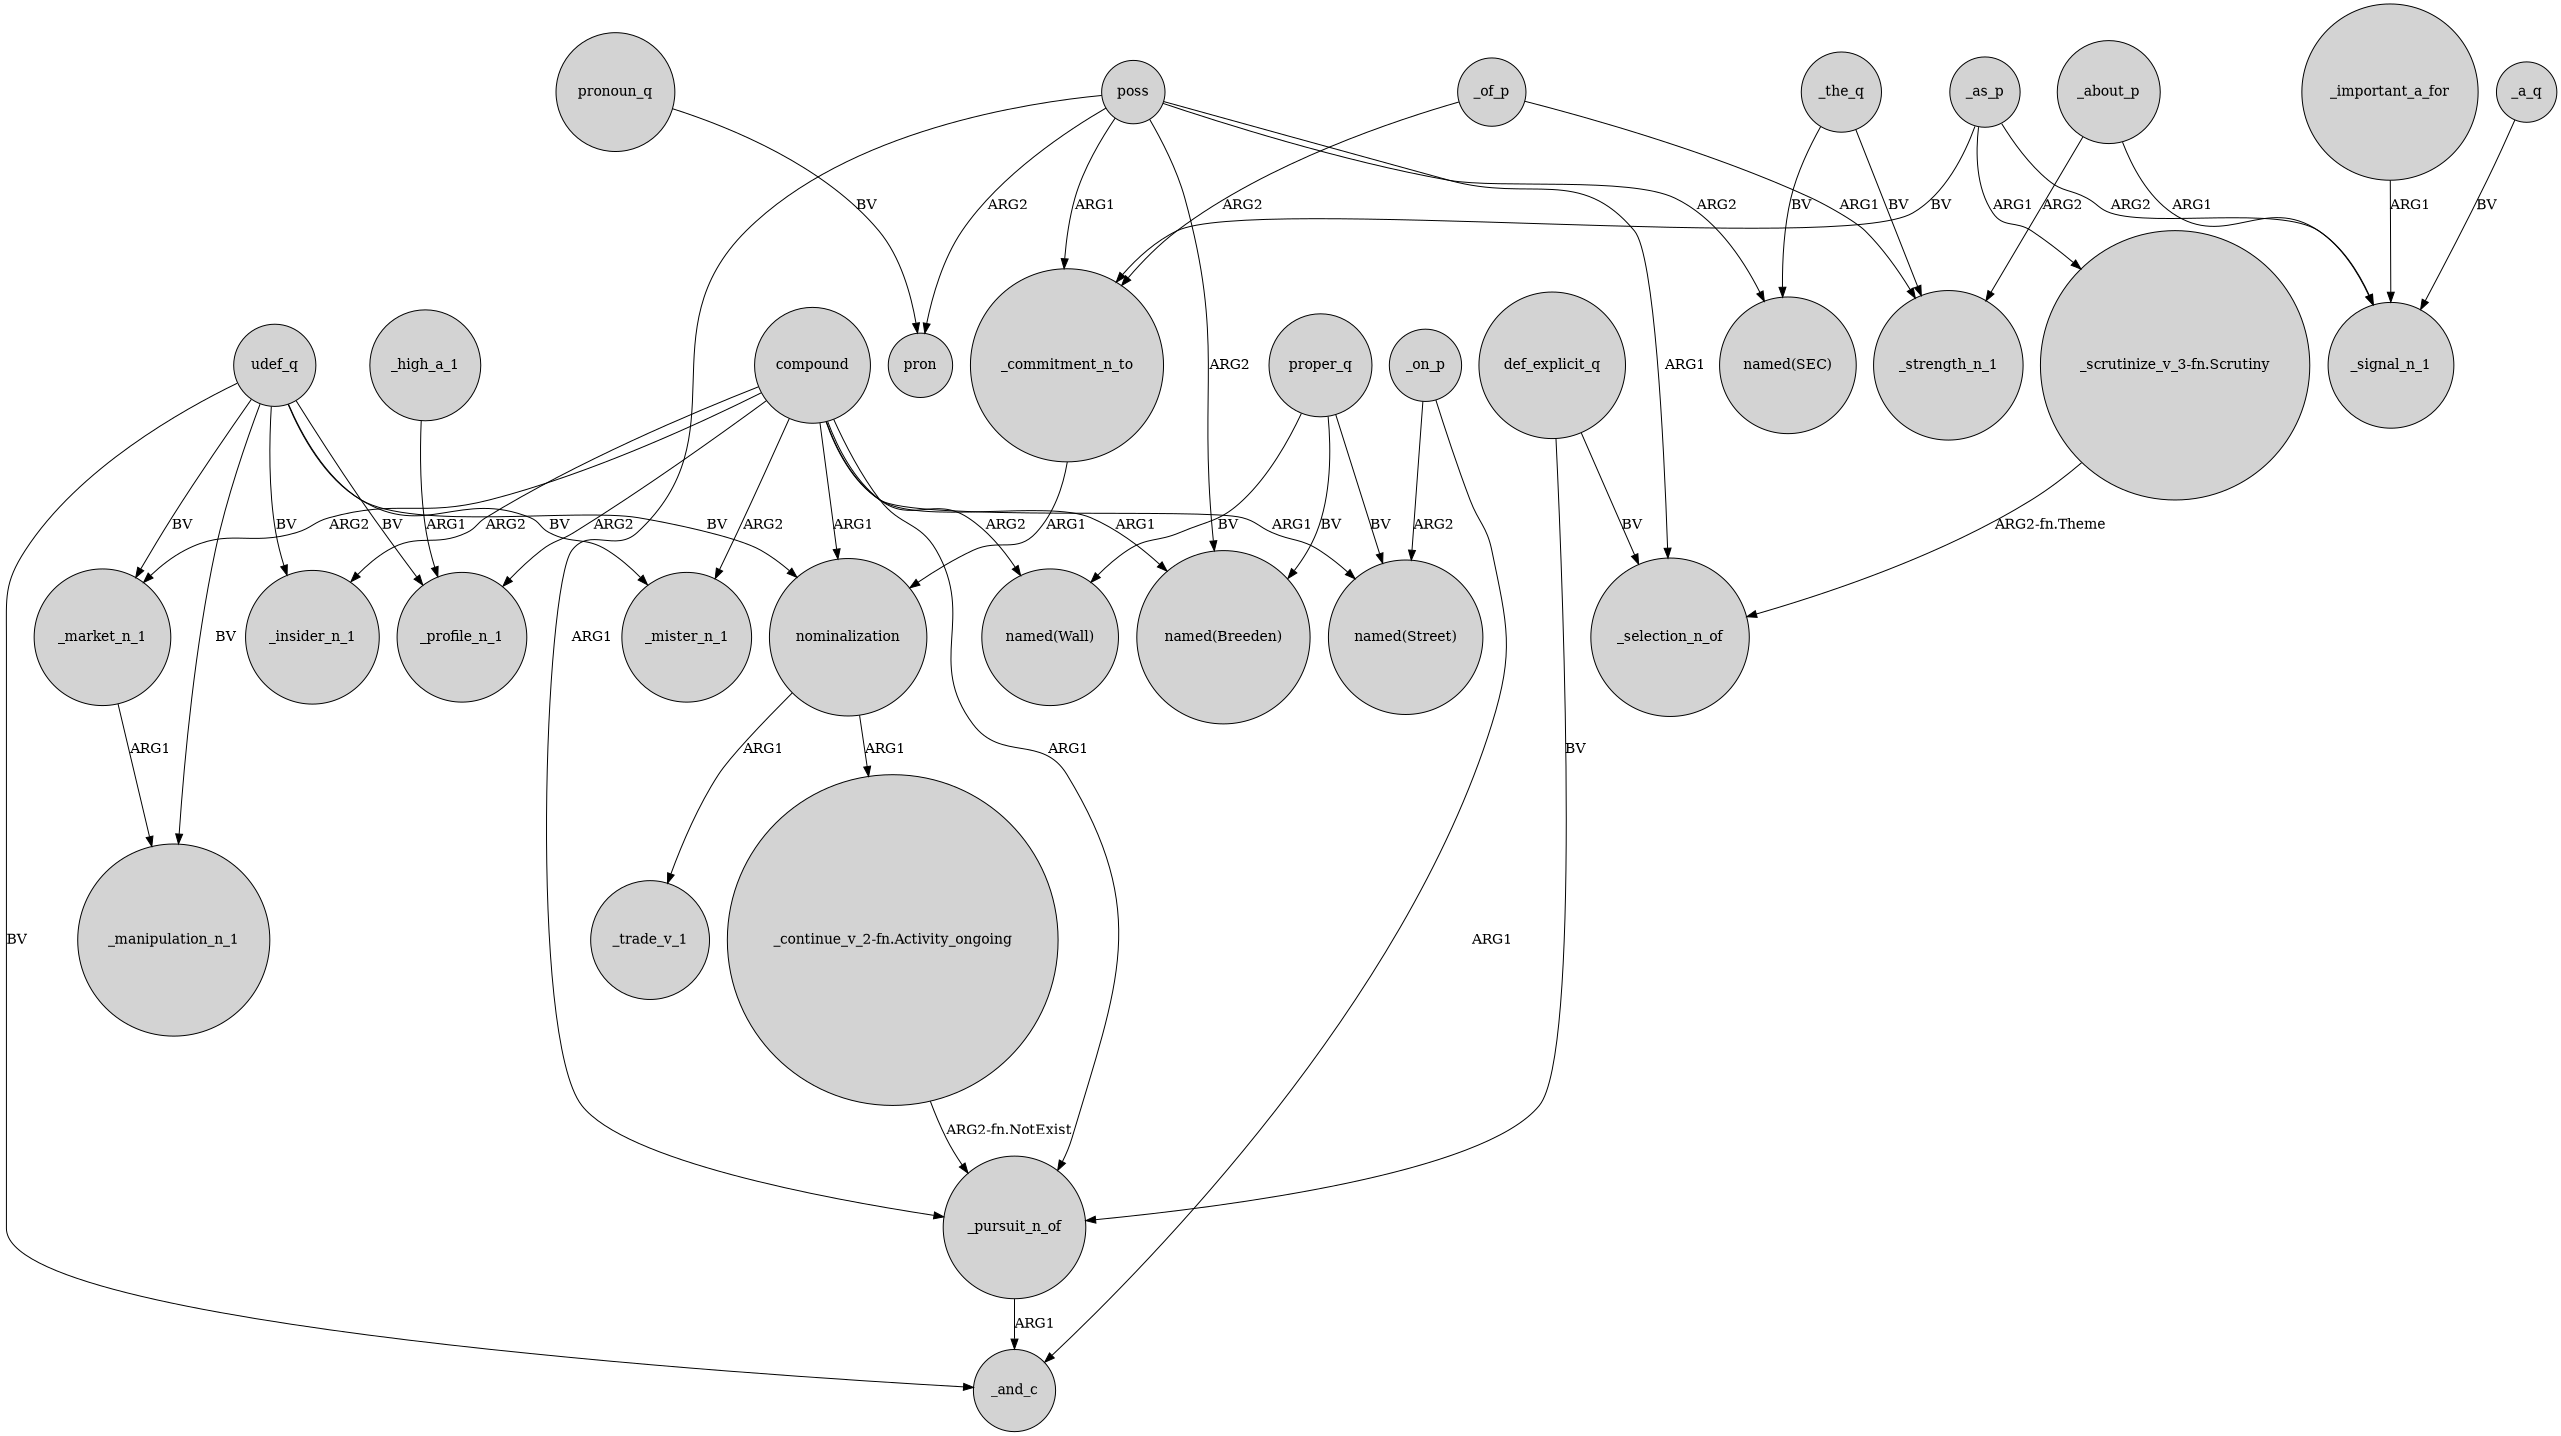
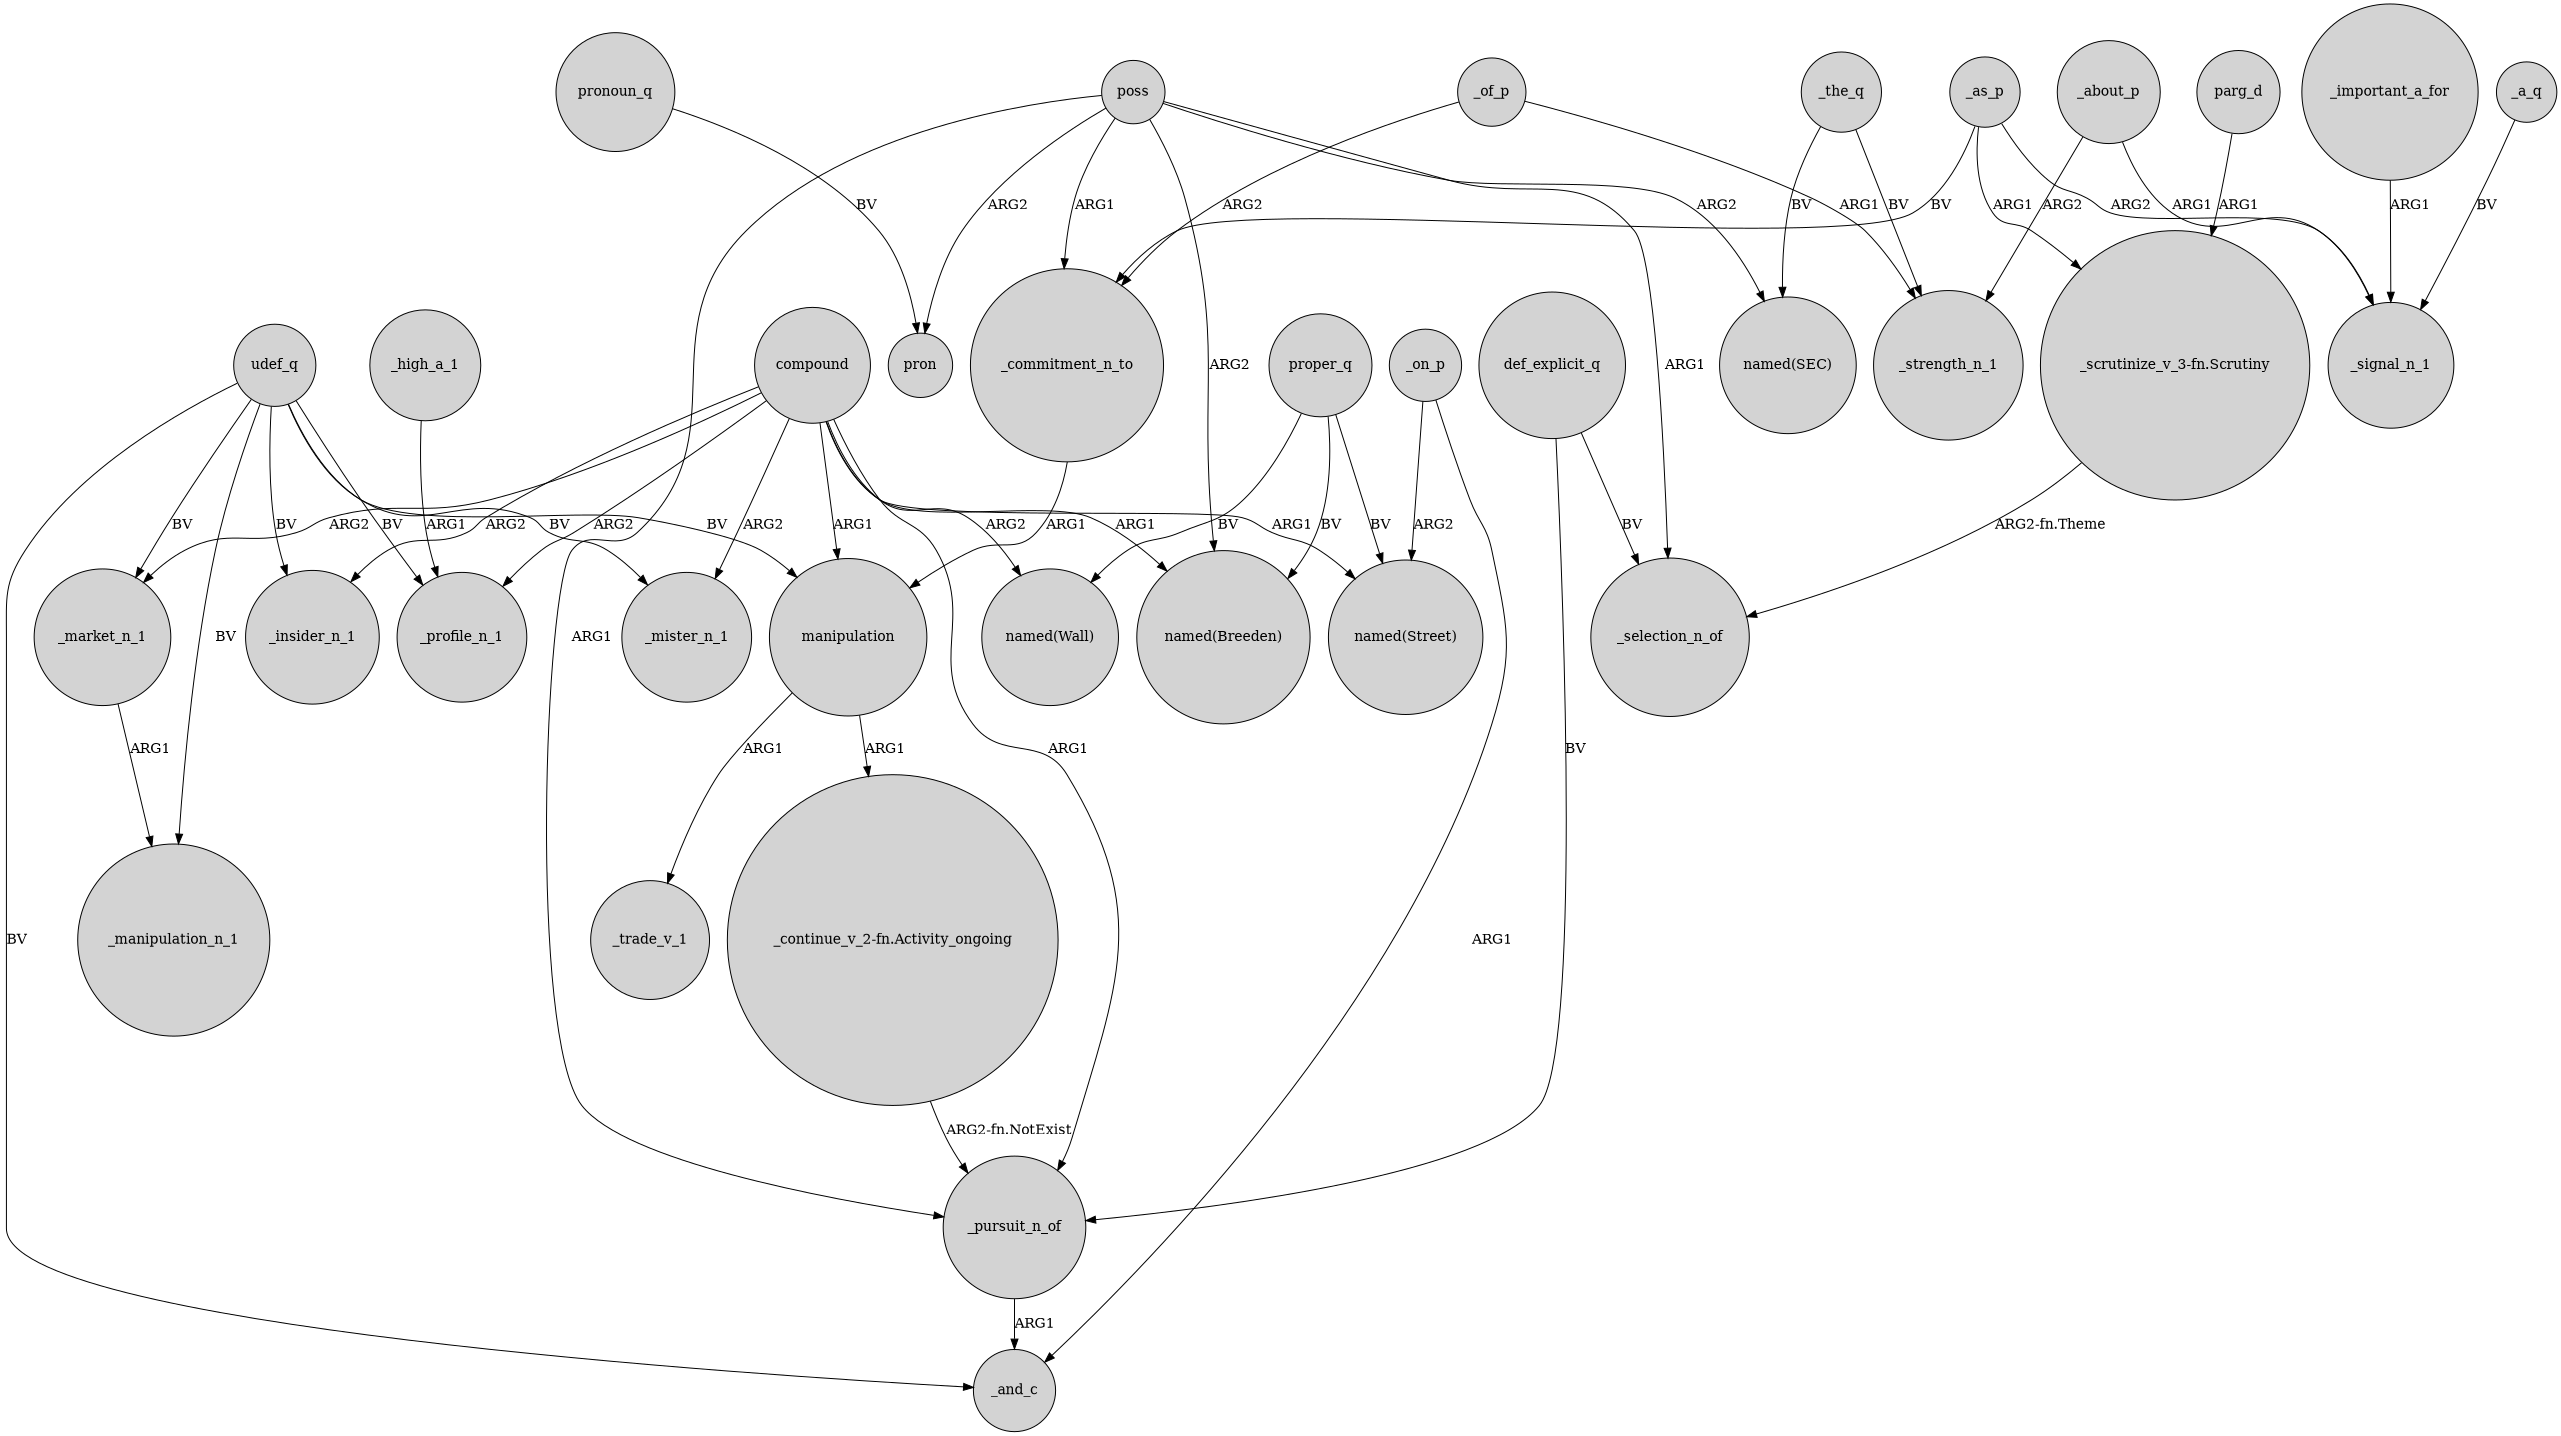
none -> (2239, 92)
(848, 637) -> (848, 637)
